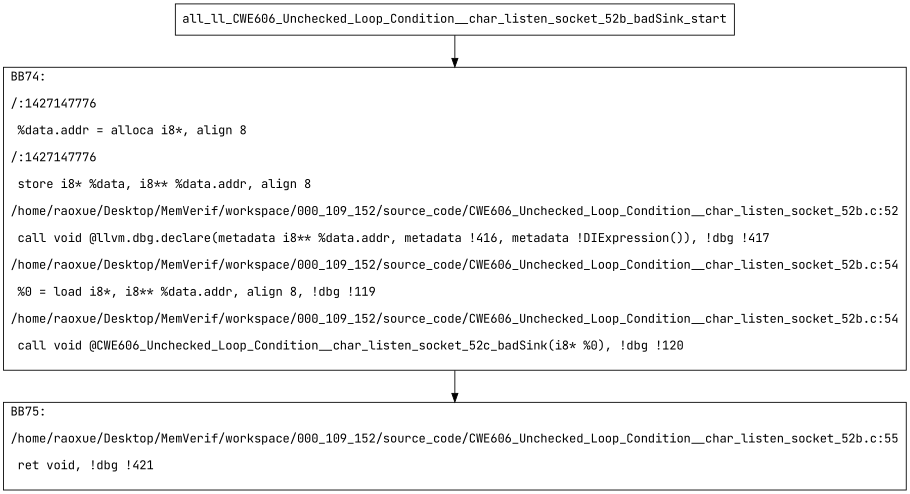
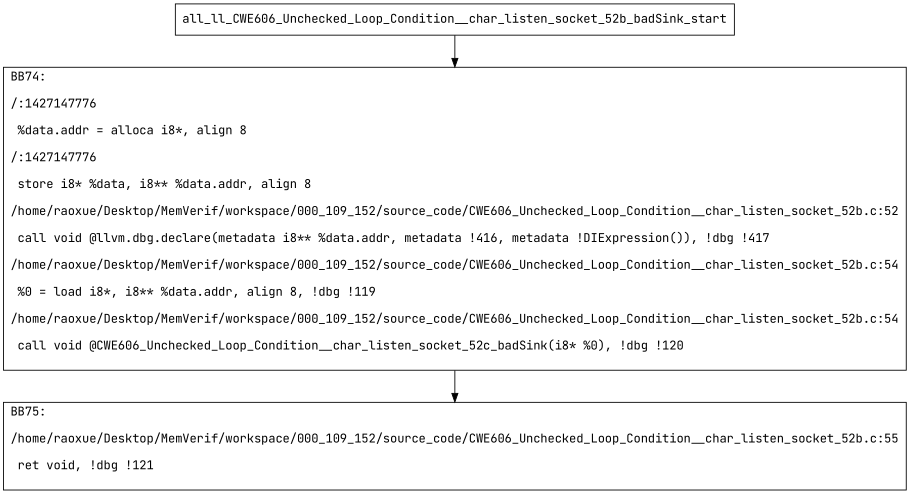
(82, 466) -> (82, 466)
